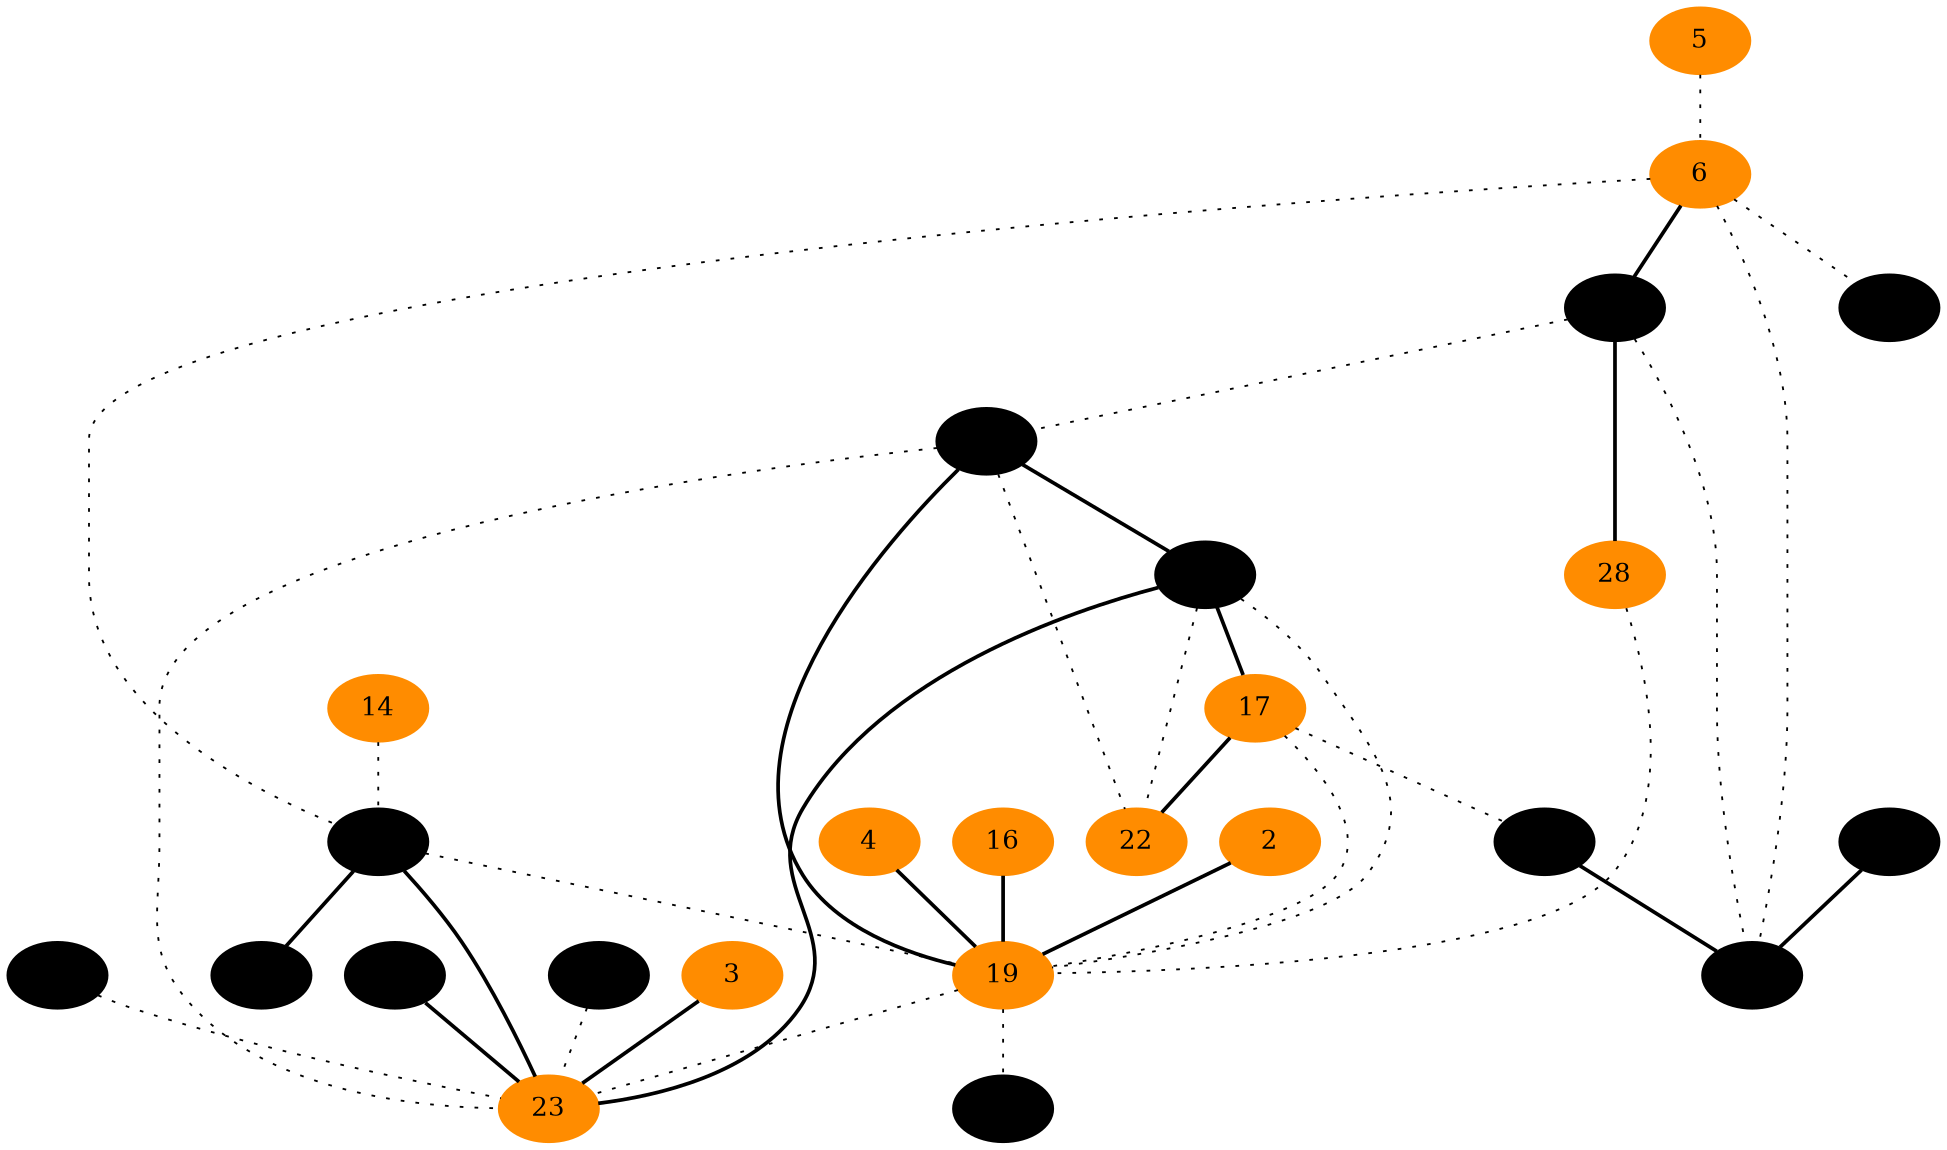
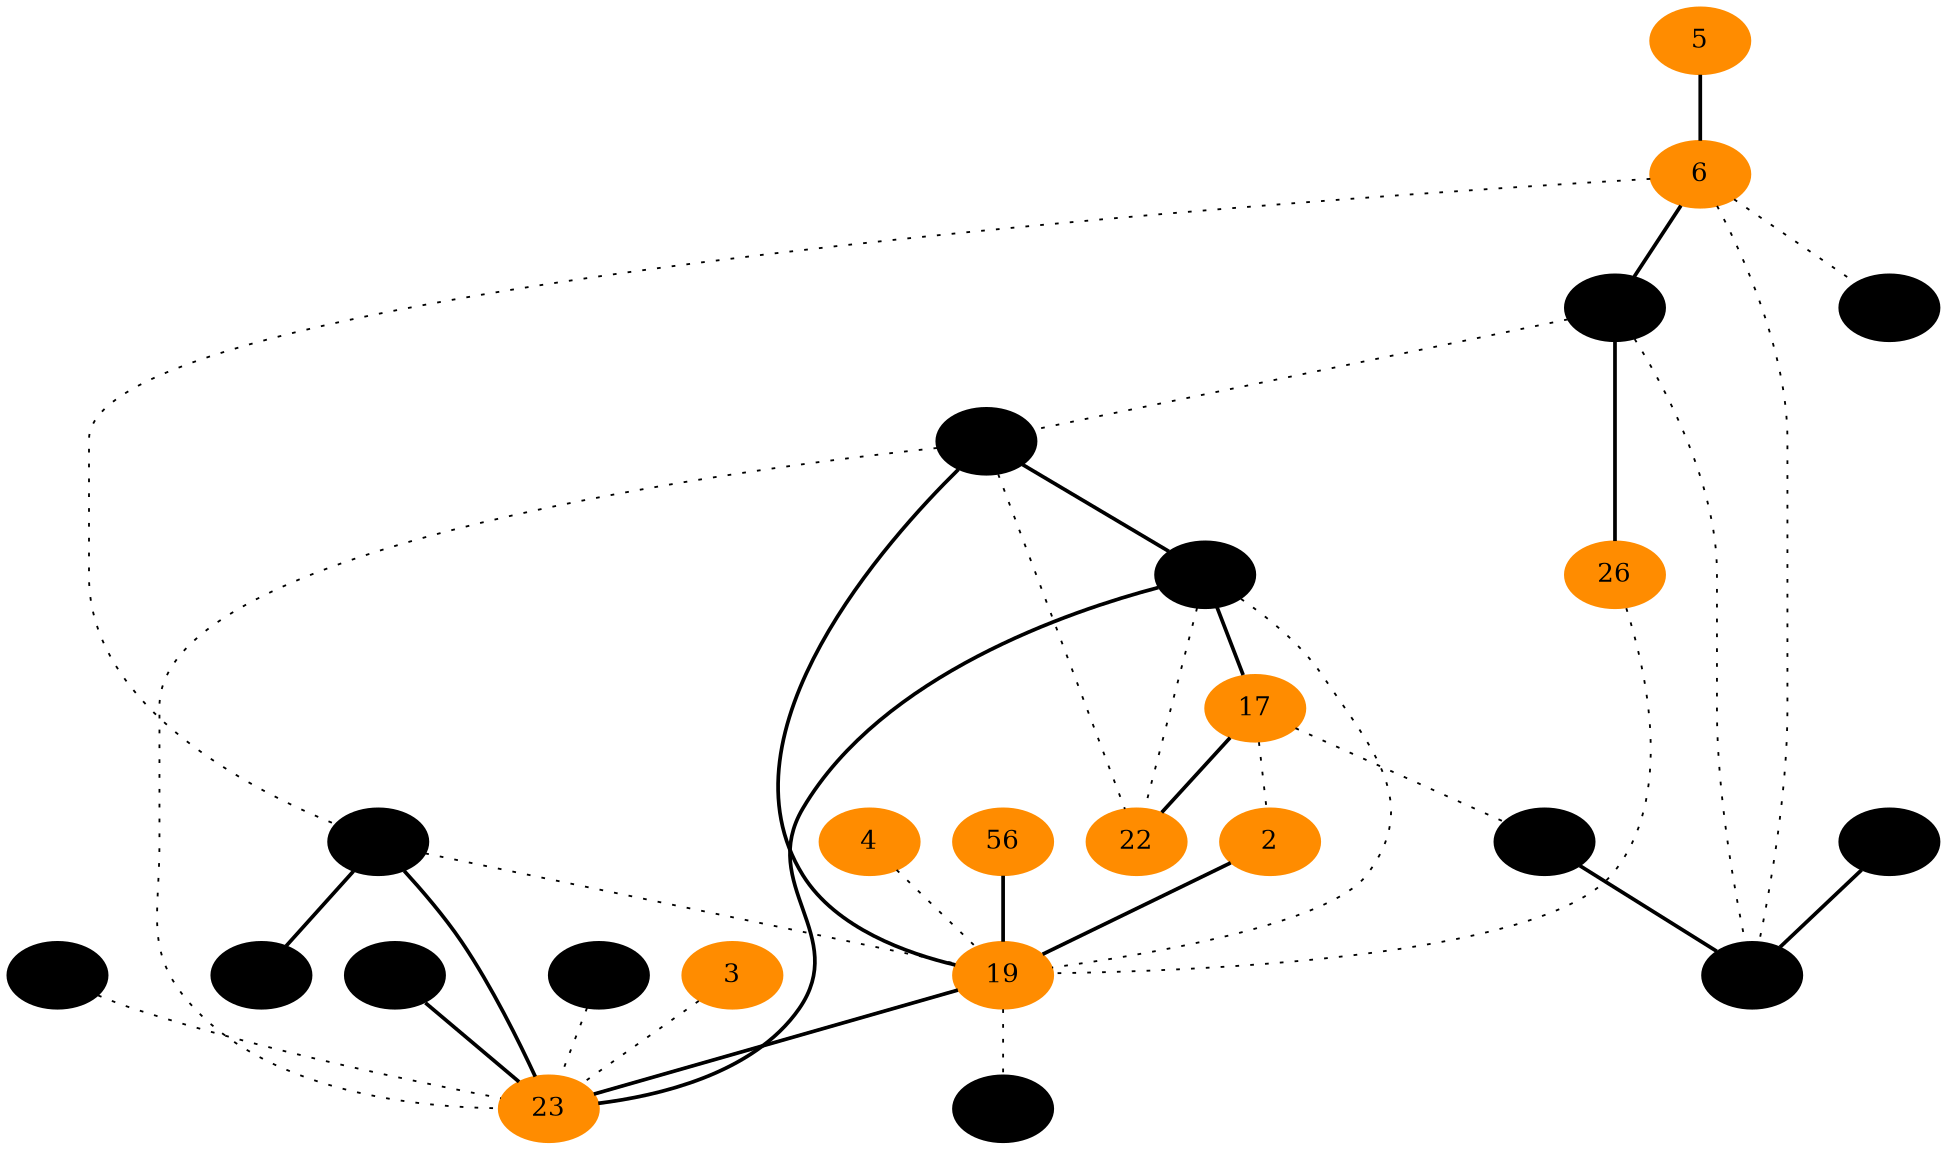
(1700, 108) -> (1700, 108)
(1615, 575) -> (1615, 575)
(378, 708) -> none
(1003, 842) -> (1003, 842)
(1298, 902) -> (1263, 775)
(936, 908) -> (936, 908)
(794, 1037) -> (794, 1037)
(641, 1042) -> (641, 1042)
